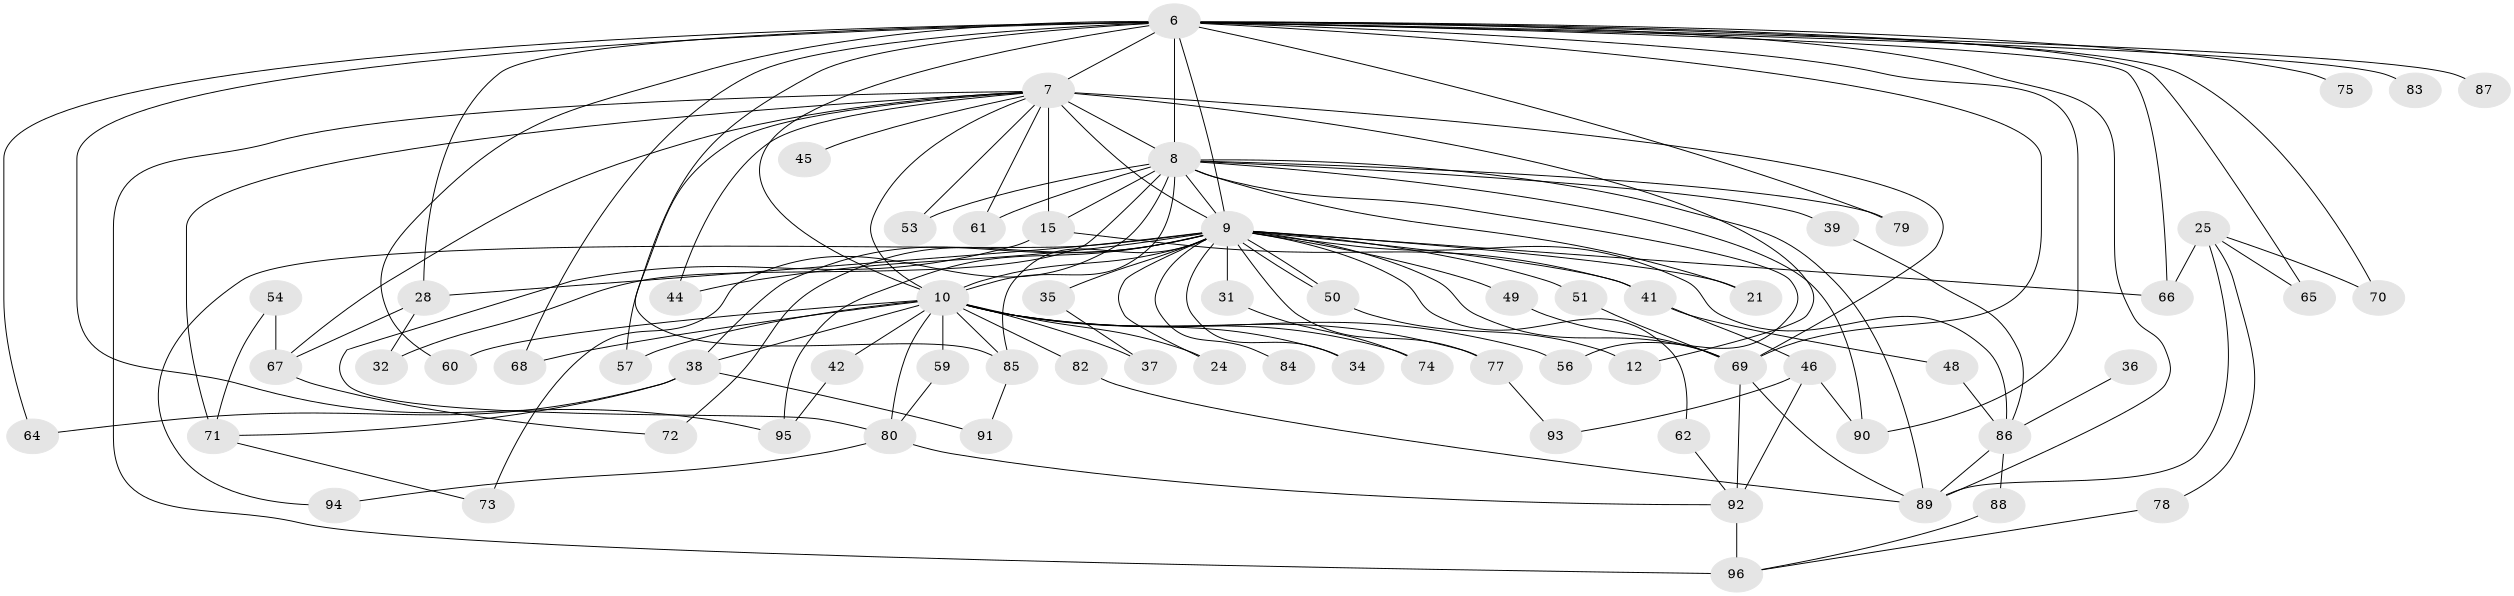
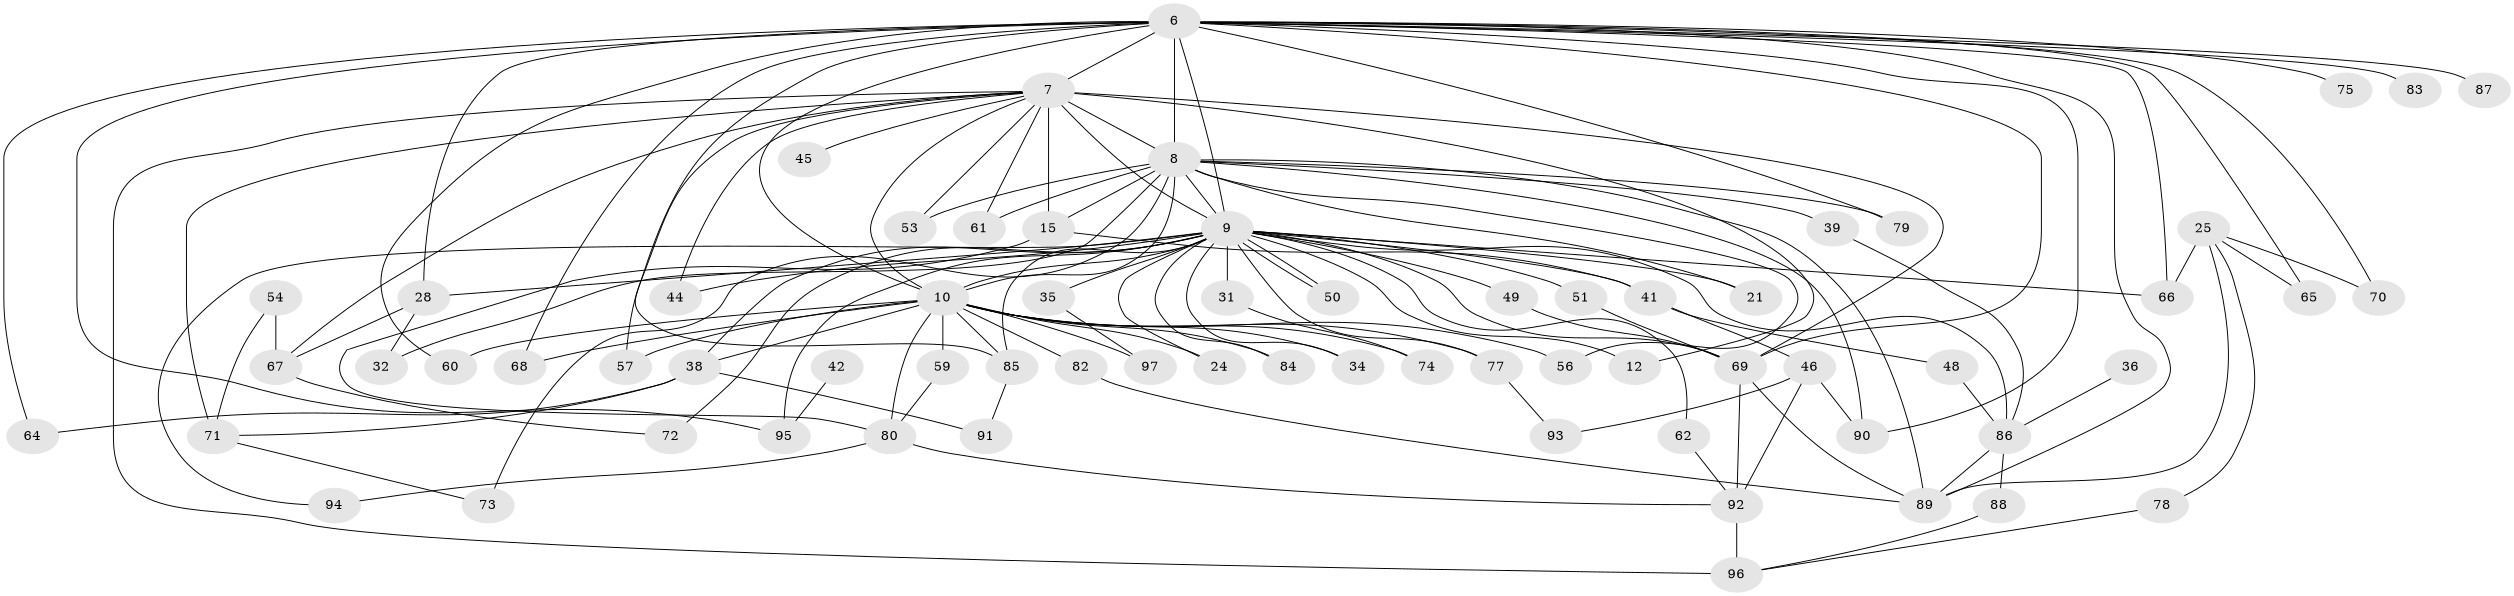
(1485, 332) -> (1424, 321)
(890, 333) -> (1119, 327)
(1150, 367) -> (1150, 367)
